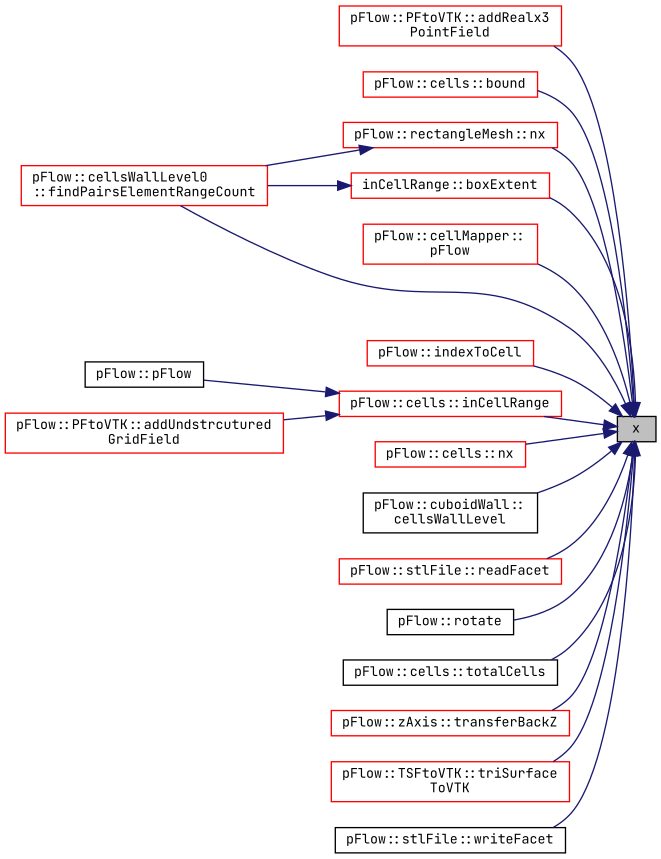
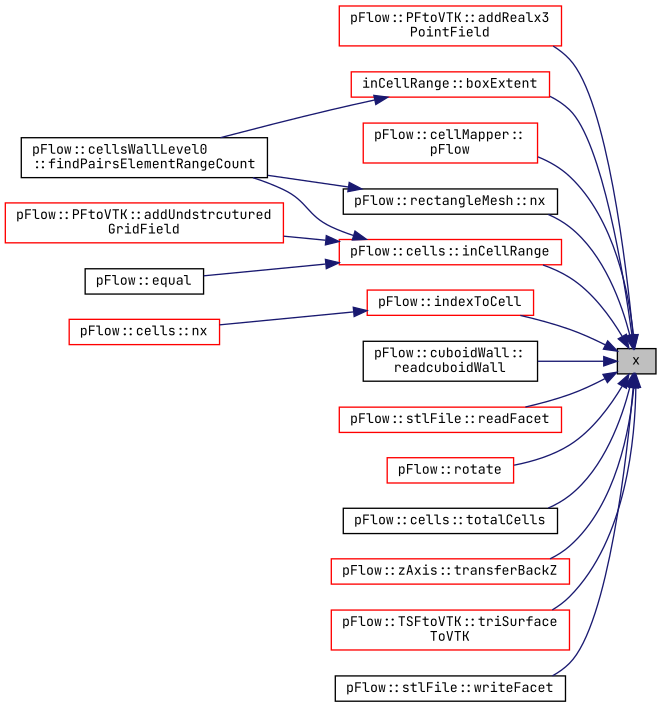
(450, 84) -> none
(450, 135) -> (450, 202)
(144, 186) -> (144, 158)
(418, 291) -> (304, 205)
(144, 375) -> (144, 281)
(565, 439) -> (286, 318)
(450, 513) -> (450, 361)
(450, 622) -> (450, 470)
